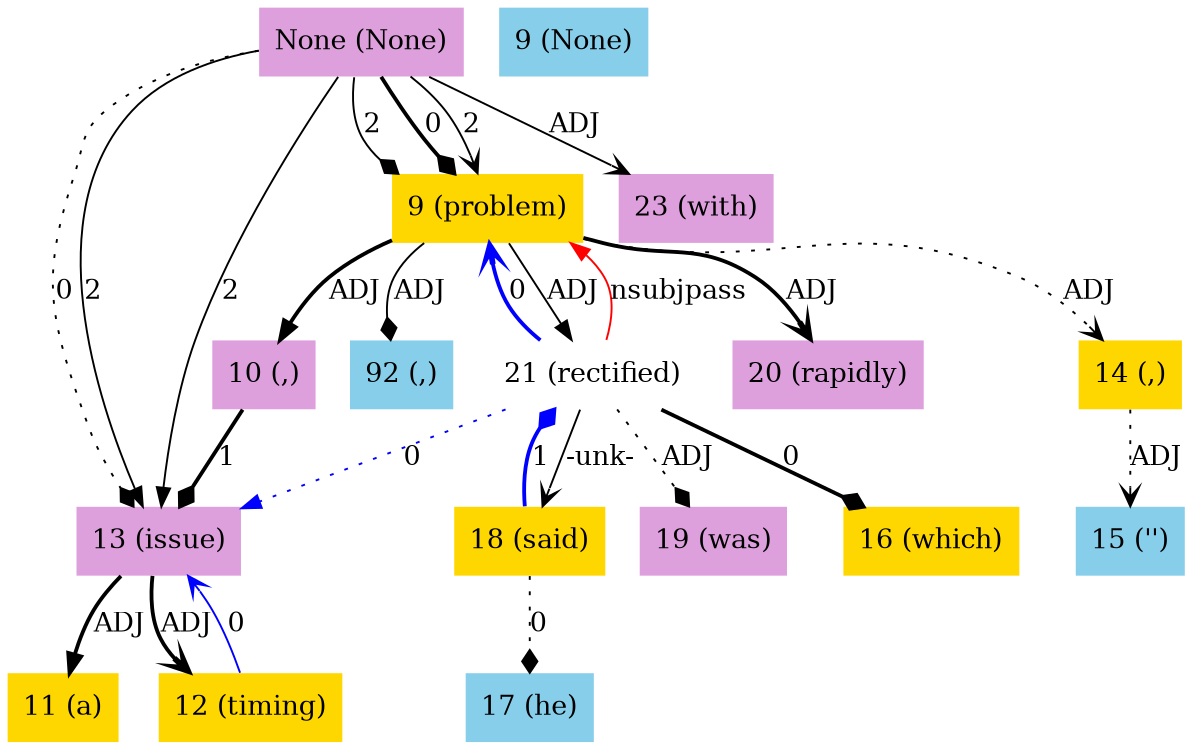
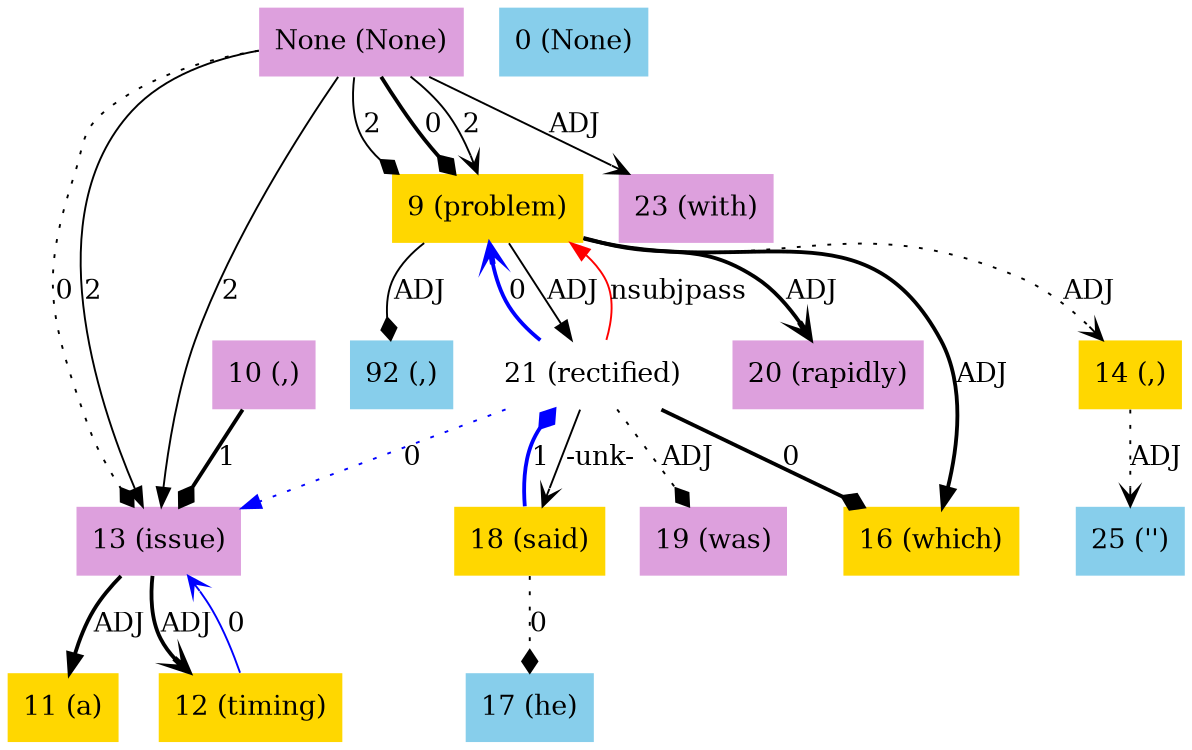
(574, 42) -> (574, 42)
(334, 273) -> (853, 262)
(1130, 541) -> (1130, 541)
